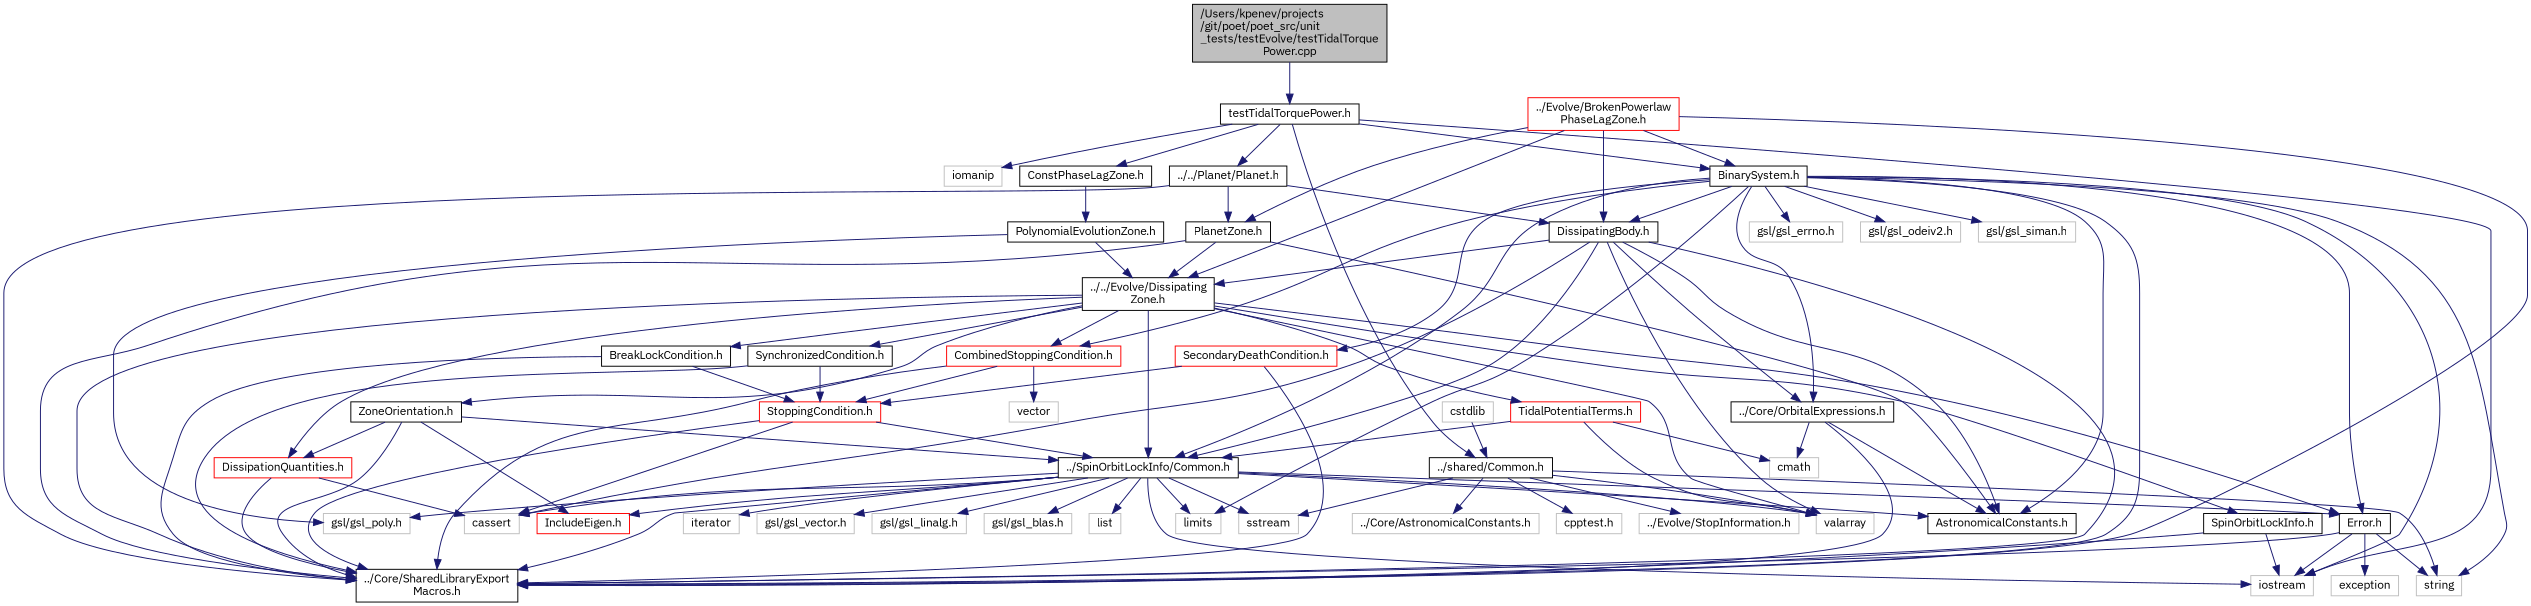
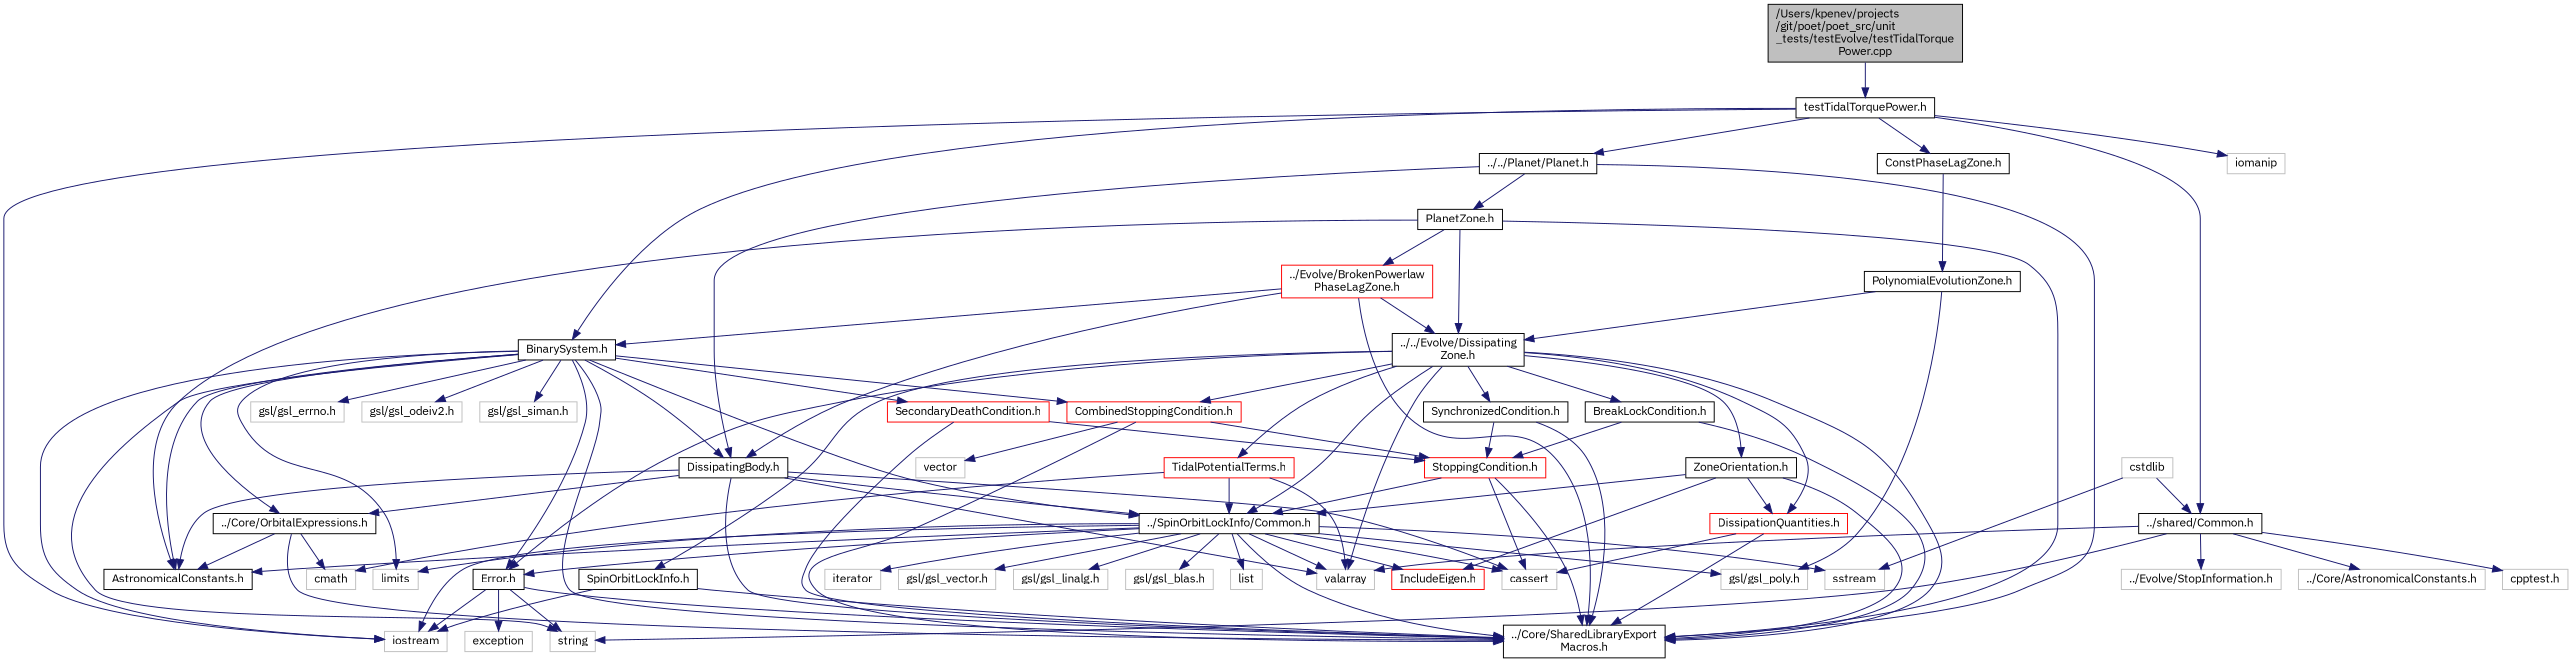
(1387, 161) -> (1418, 245)
(1395, 260) -> none
(1380, 496) -> (2006, 522)
